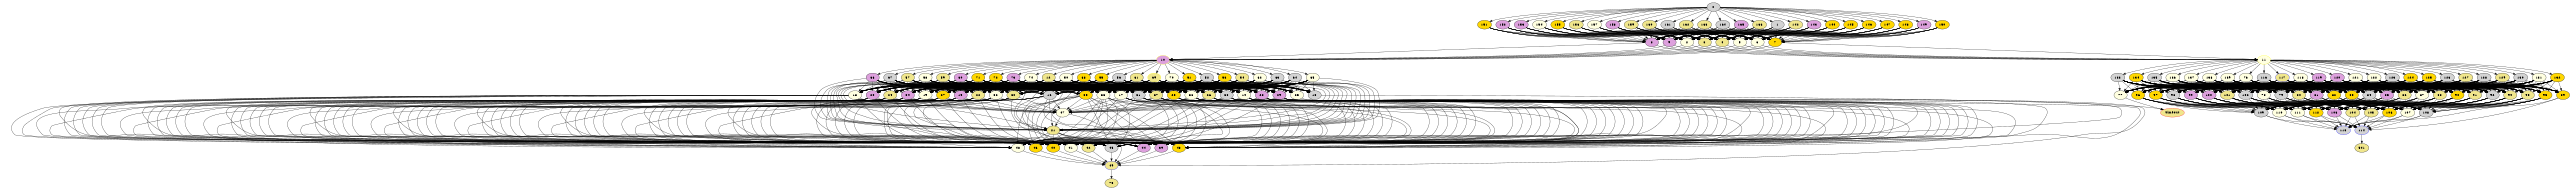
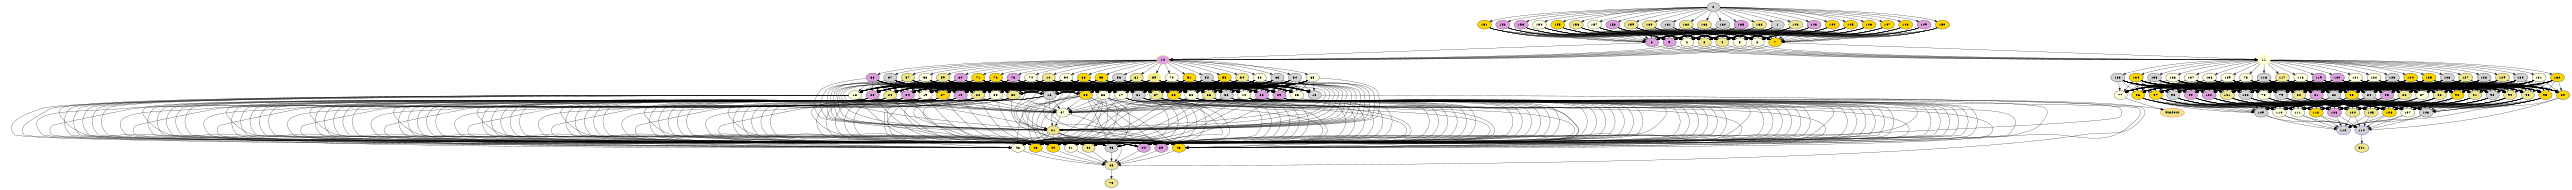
(2282, 77) -> (2282, 77)
(2334, 95) -> (2334, 95)
